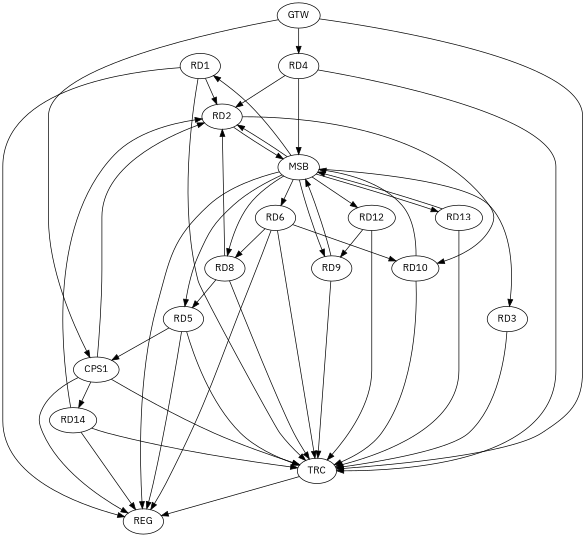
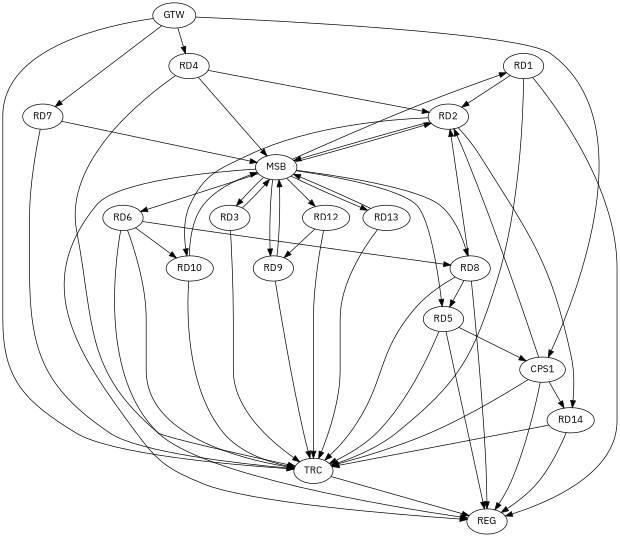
none -> (43, 117)
none -> (254, 197)
(74, 232) -> (539, 255)
none -> (481, 391)
